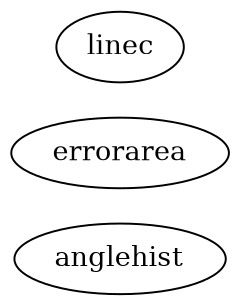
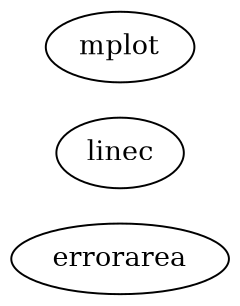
none -> (120, 47)
(120, 259) -> none
